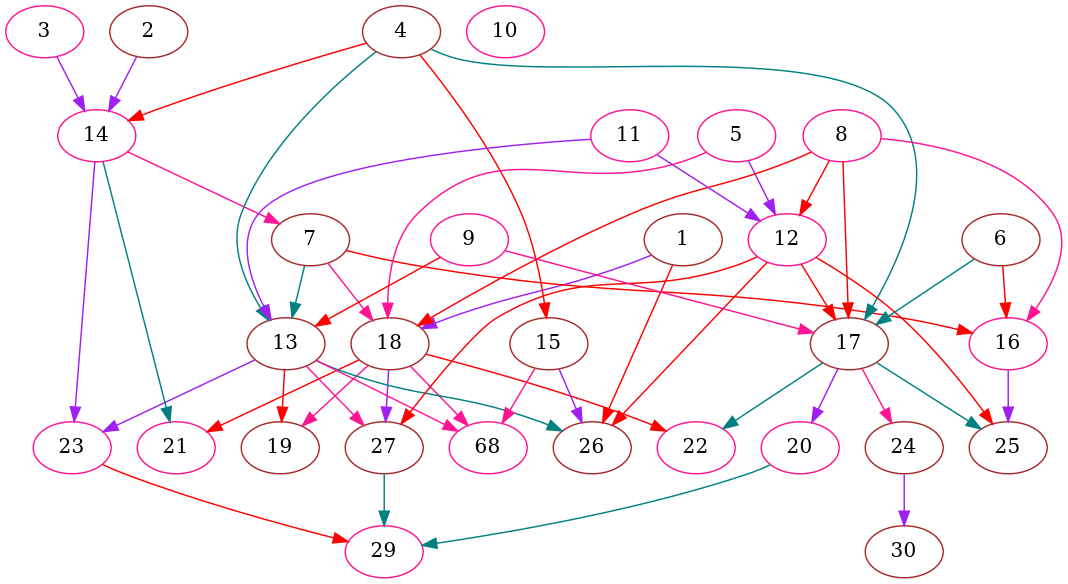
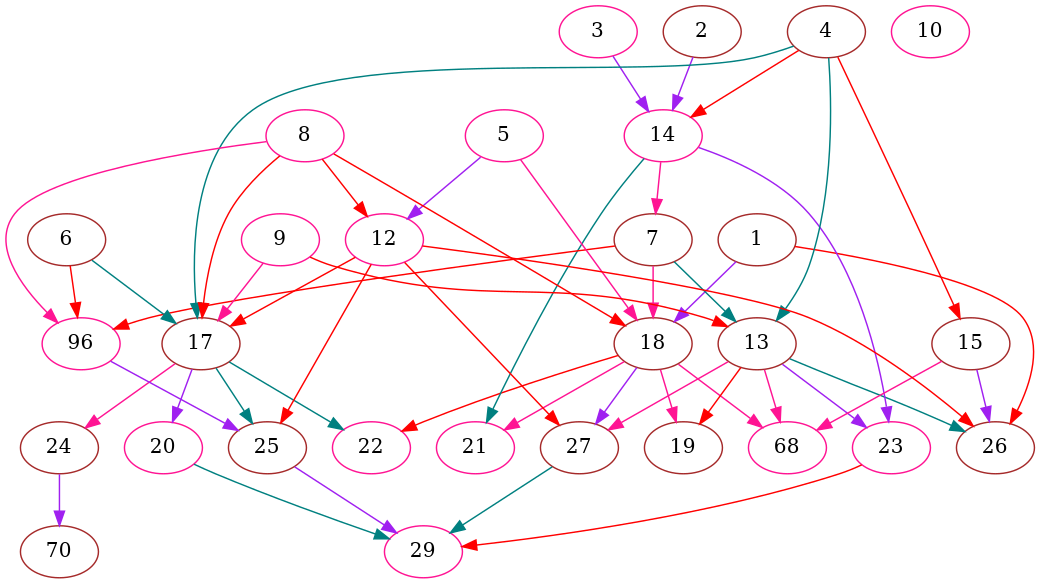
(630, 136) -> none
(1008, 344) -> (81, 344)
(293, 391) -> (571, 392)
none -> (340, 496)
(904, 552) -> (59, 552)
